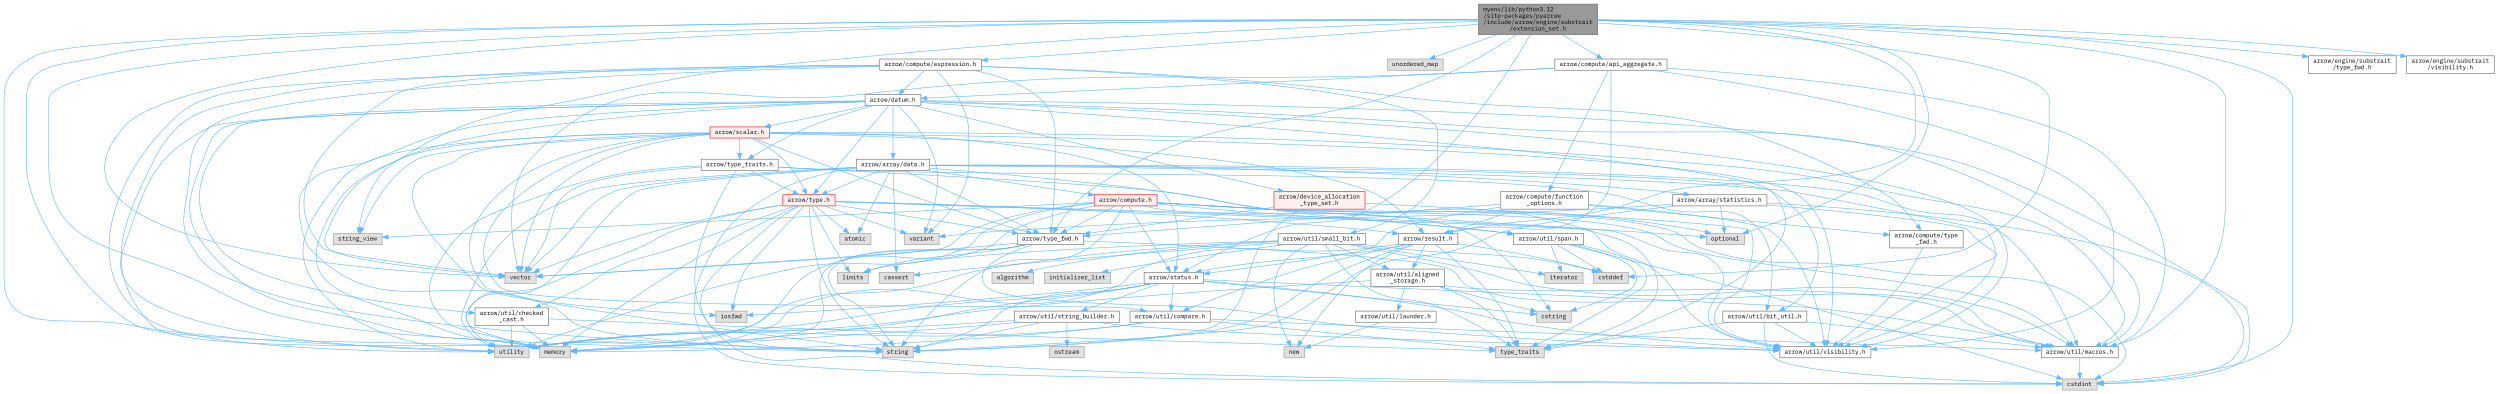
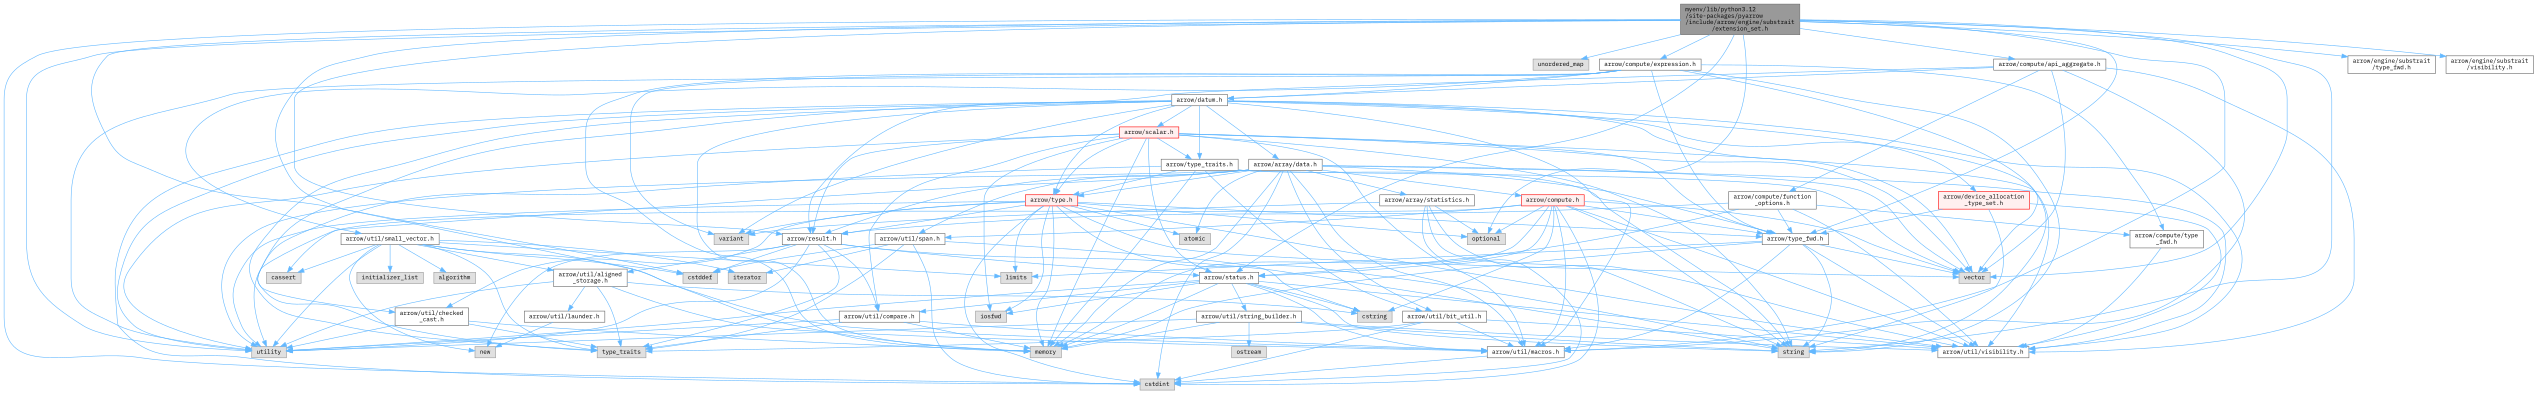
none -> (973, 191)
(358, 239) -> none
(1322, 239) -> (390, 239)
